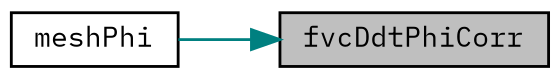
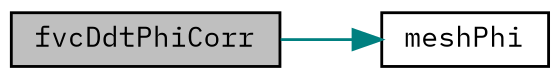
(215, 40) -> (317, 40)
